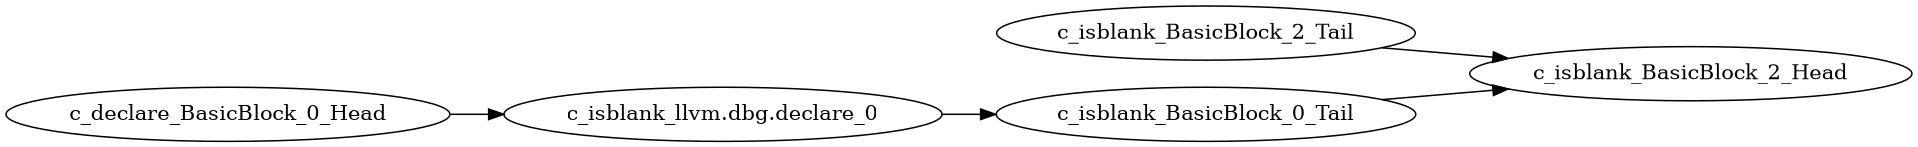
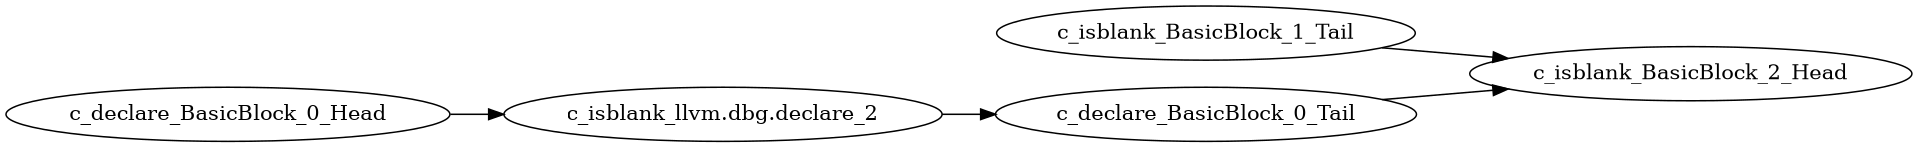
(1206, 33) -> (1206, 33)
(723, 114) -> (723, 114)
(1206, 114) -> (1206, 114)
